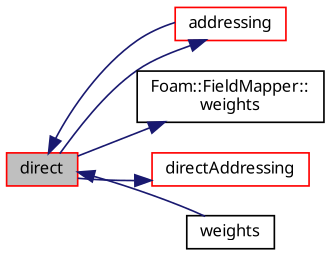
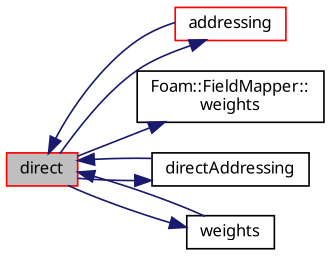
none -> (123, 158)
(231, 169) -> (231, 169)
none -> (118, 206)
